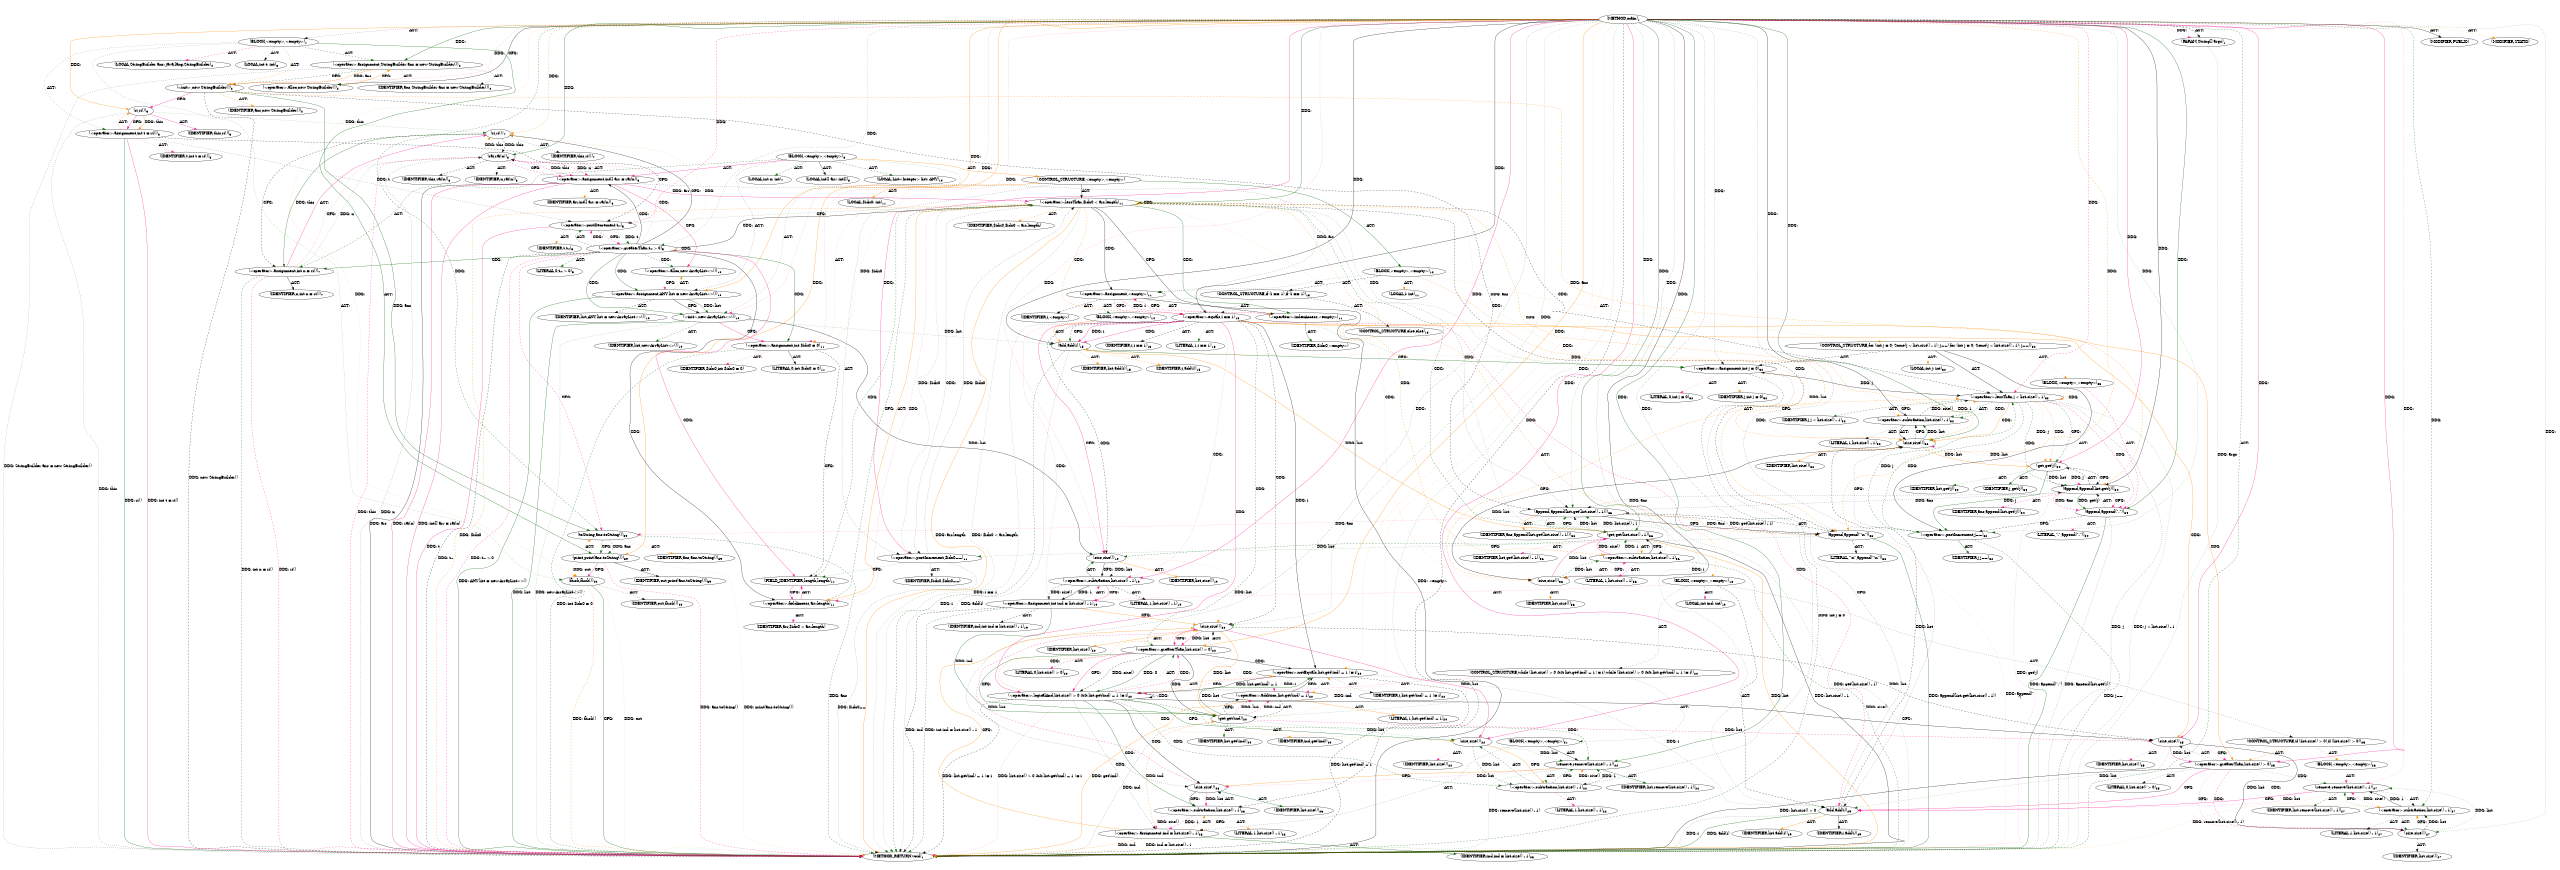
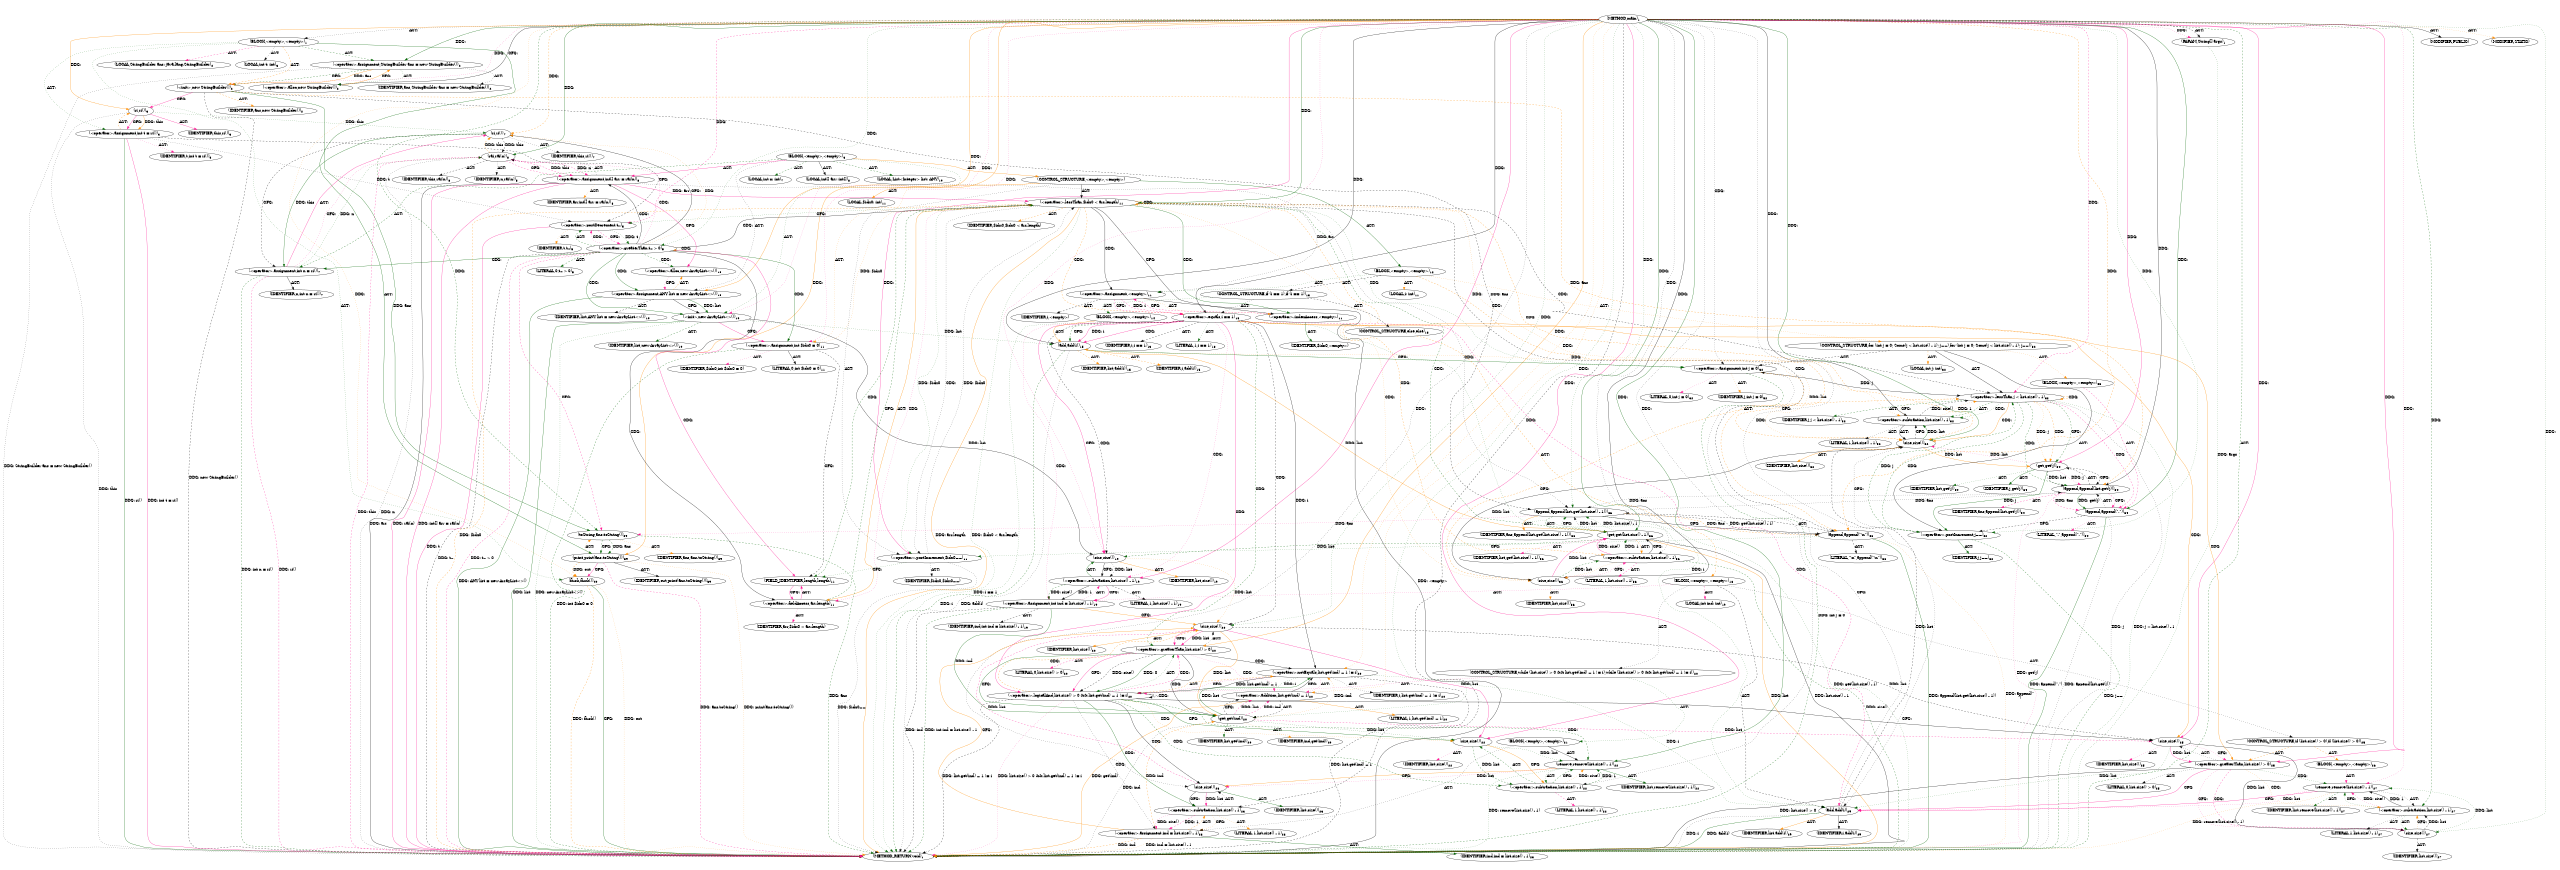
(1720, 191) -> (1720, 191)
(657, 604) -> none
